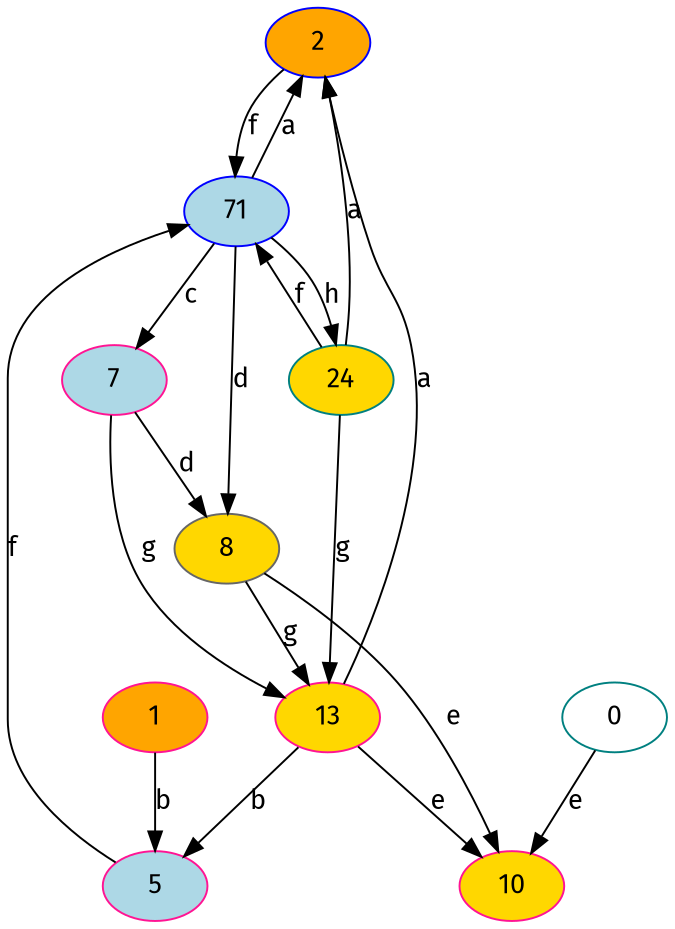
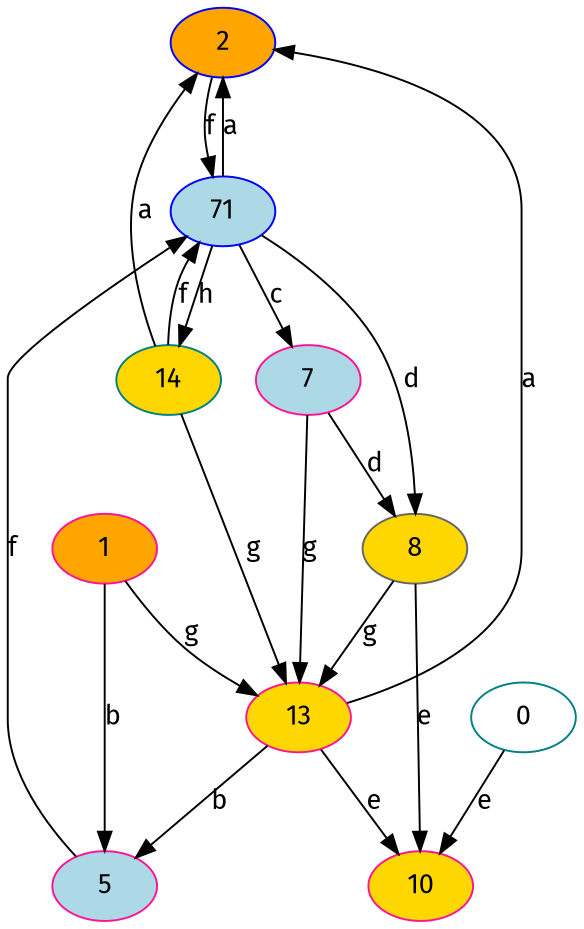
(341, 380) -> (169, 380)
none -> (176, 640)
